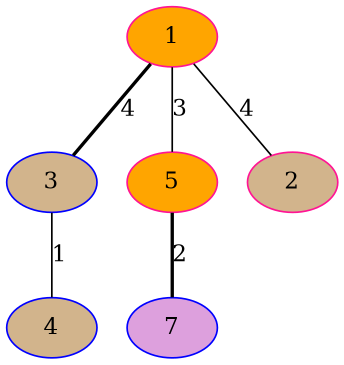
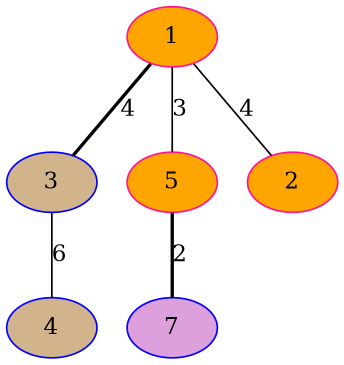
(293, 182) -> (293, 182)
(60, 255) -> (60, 255)
